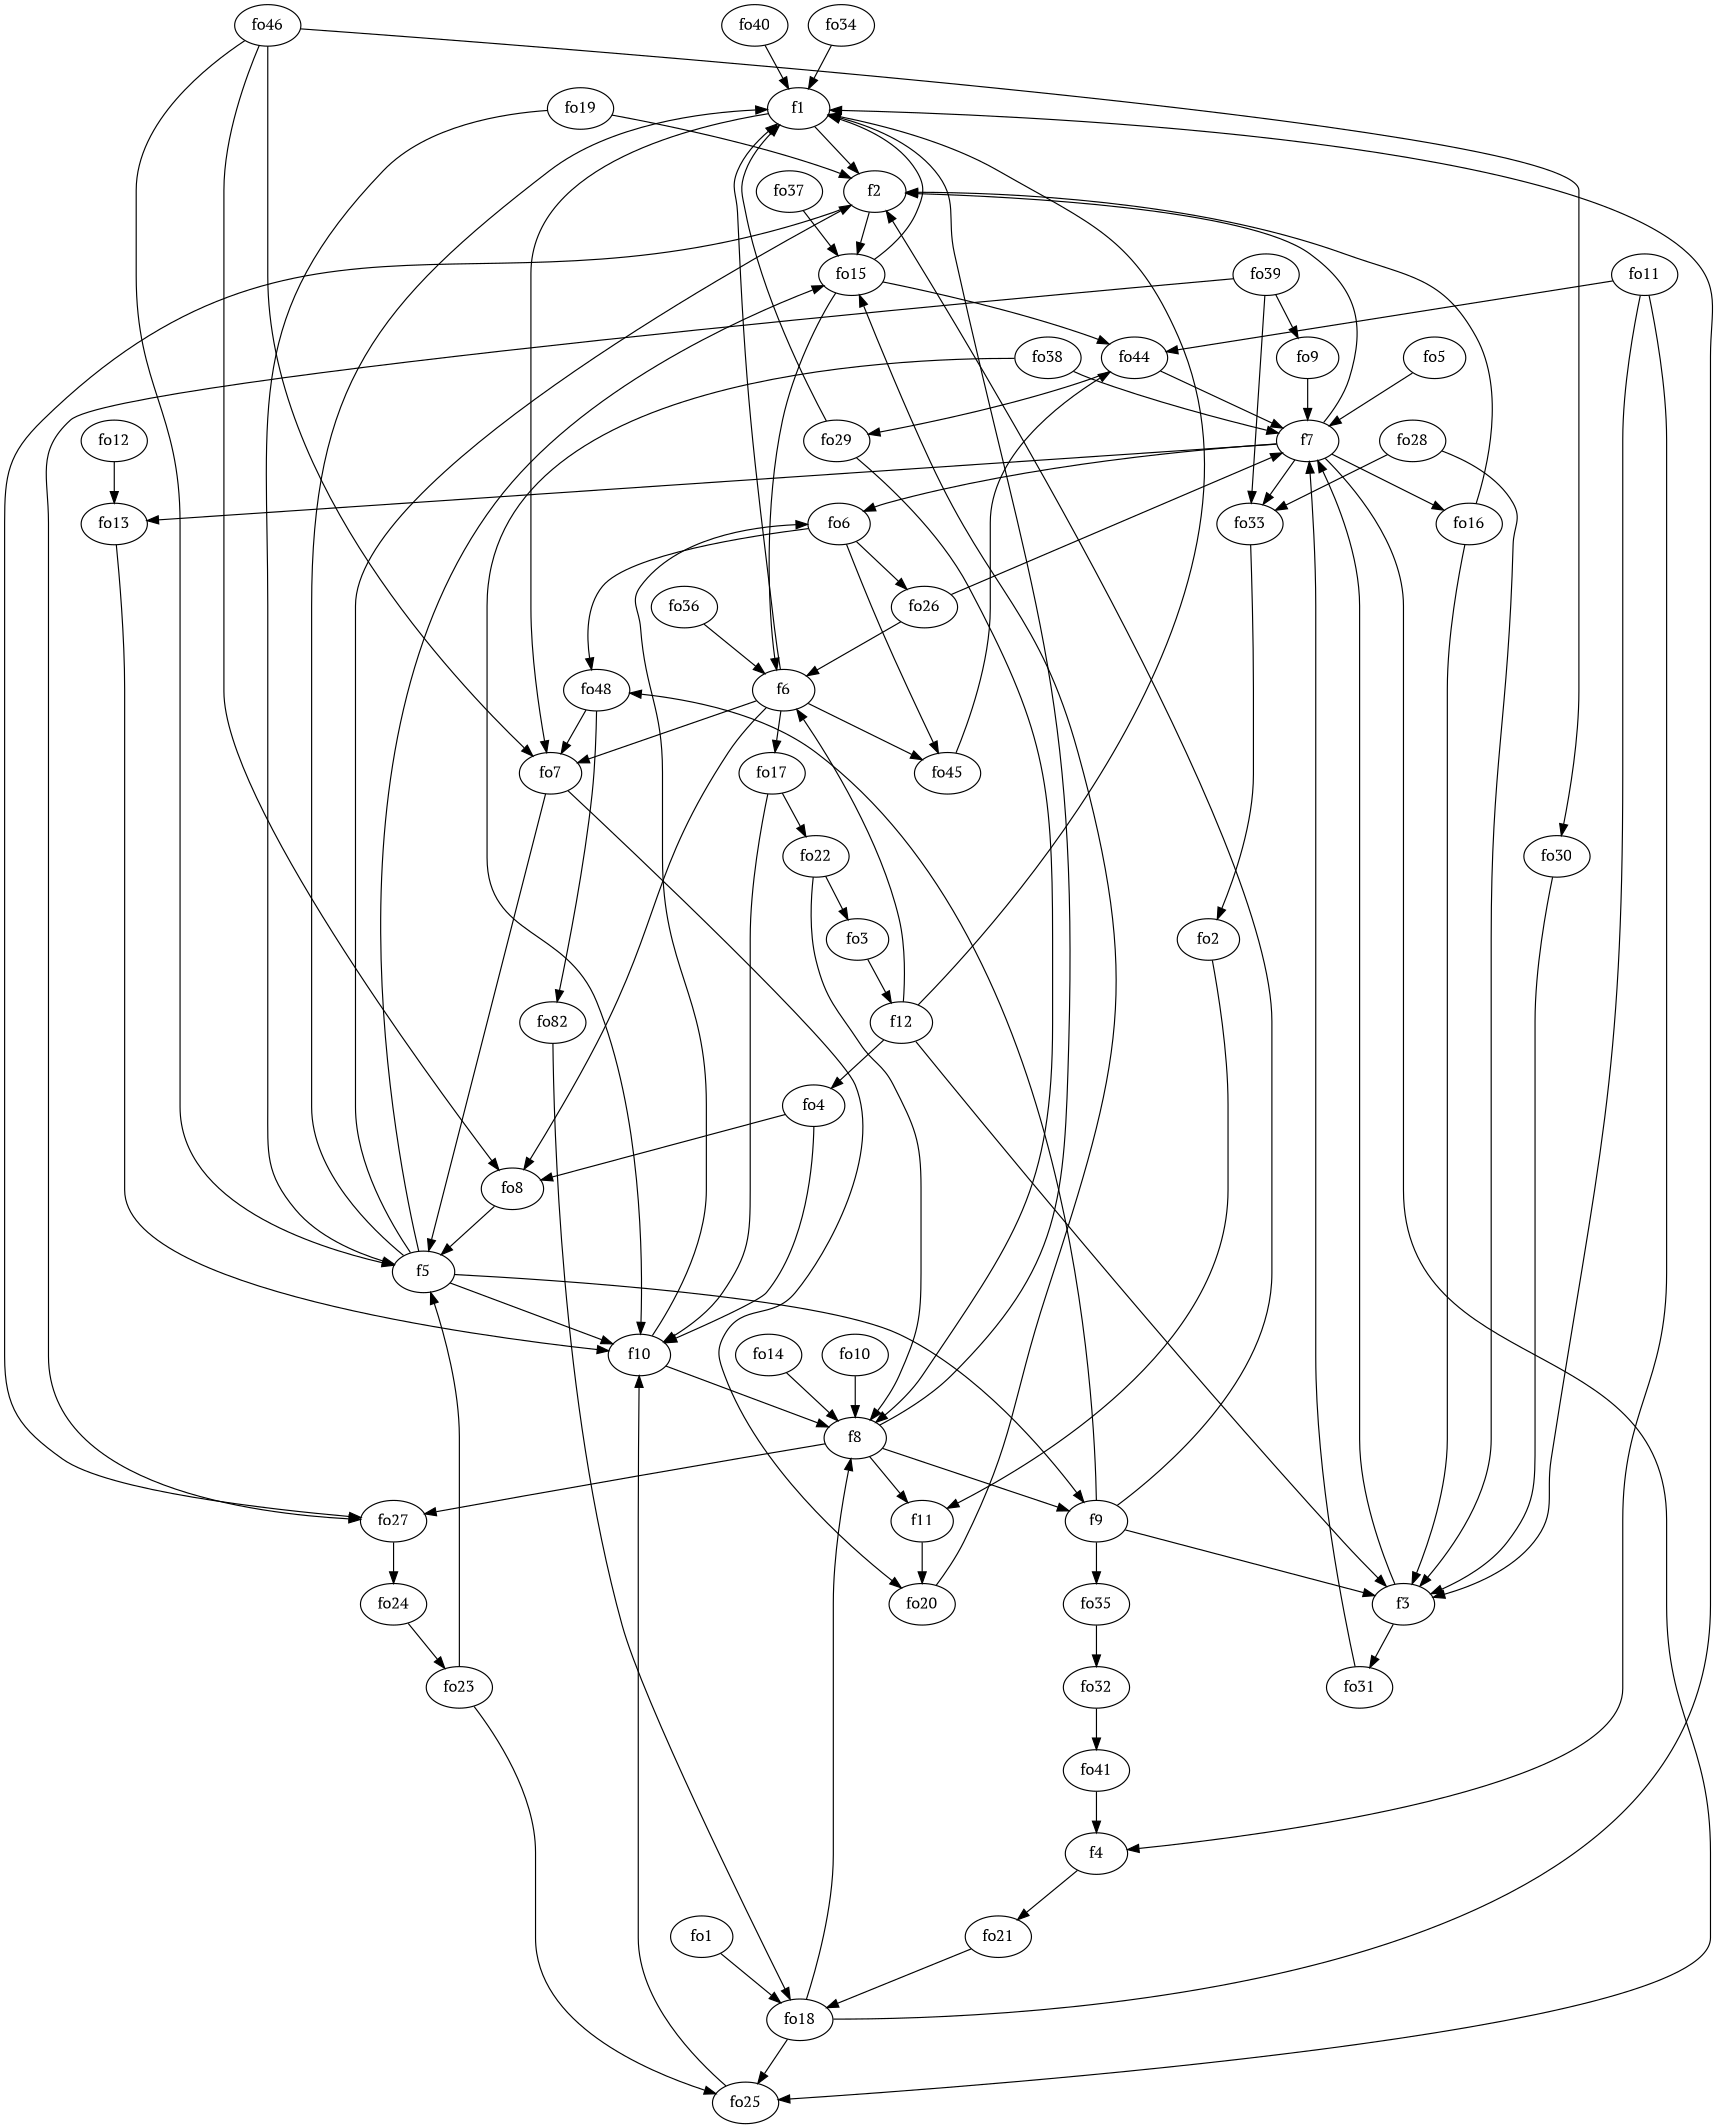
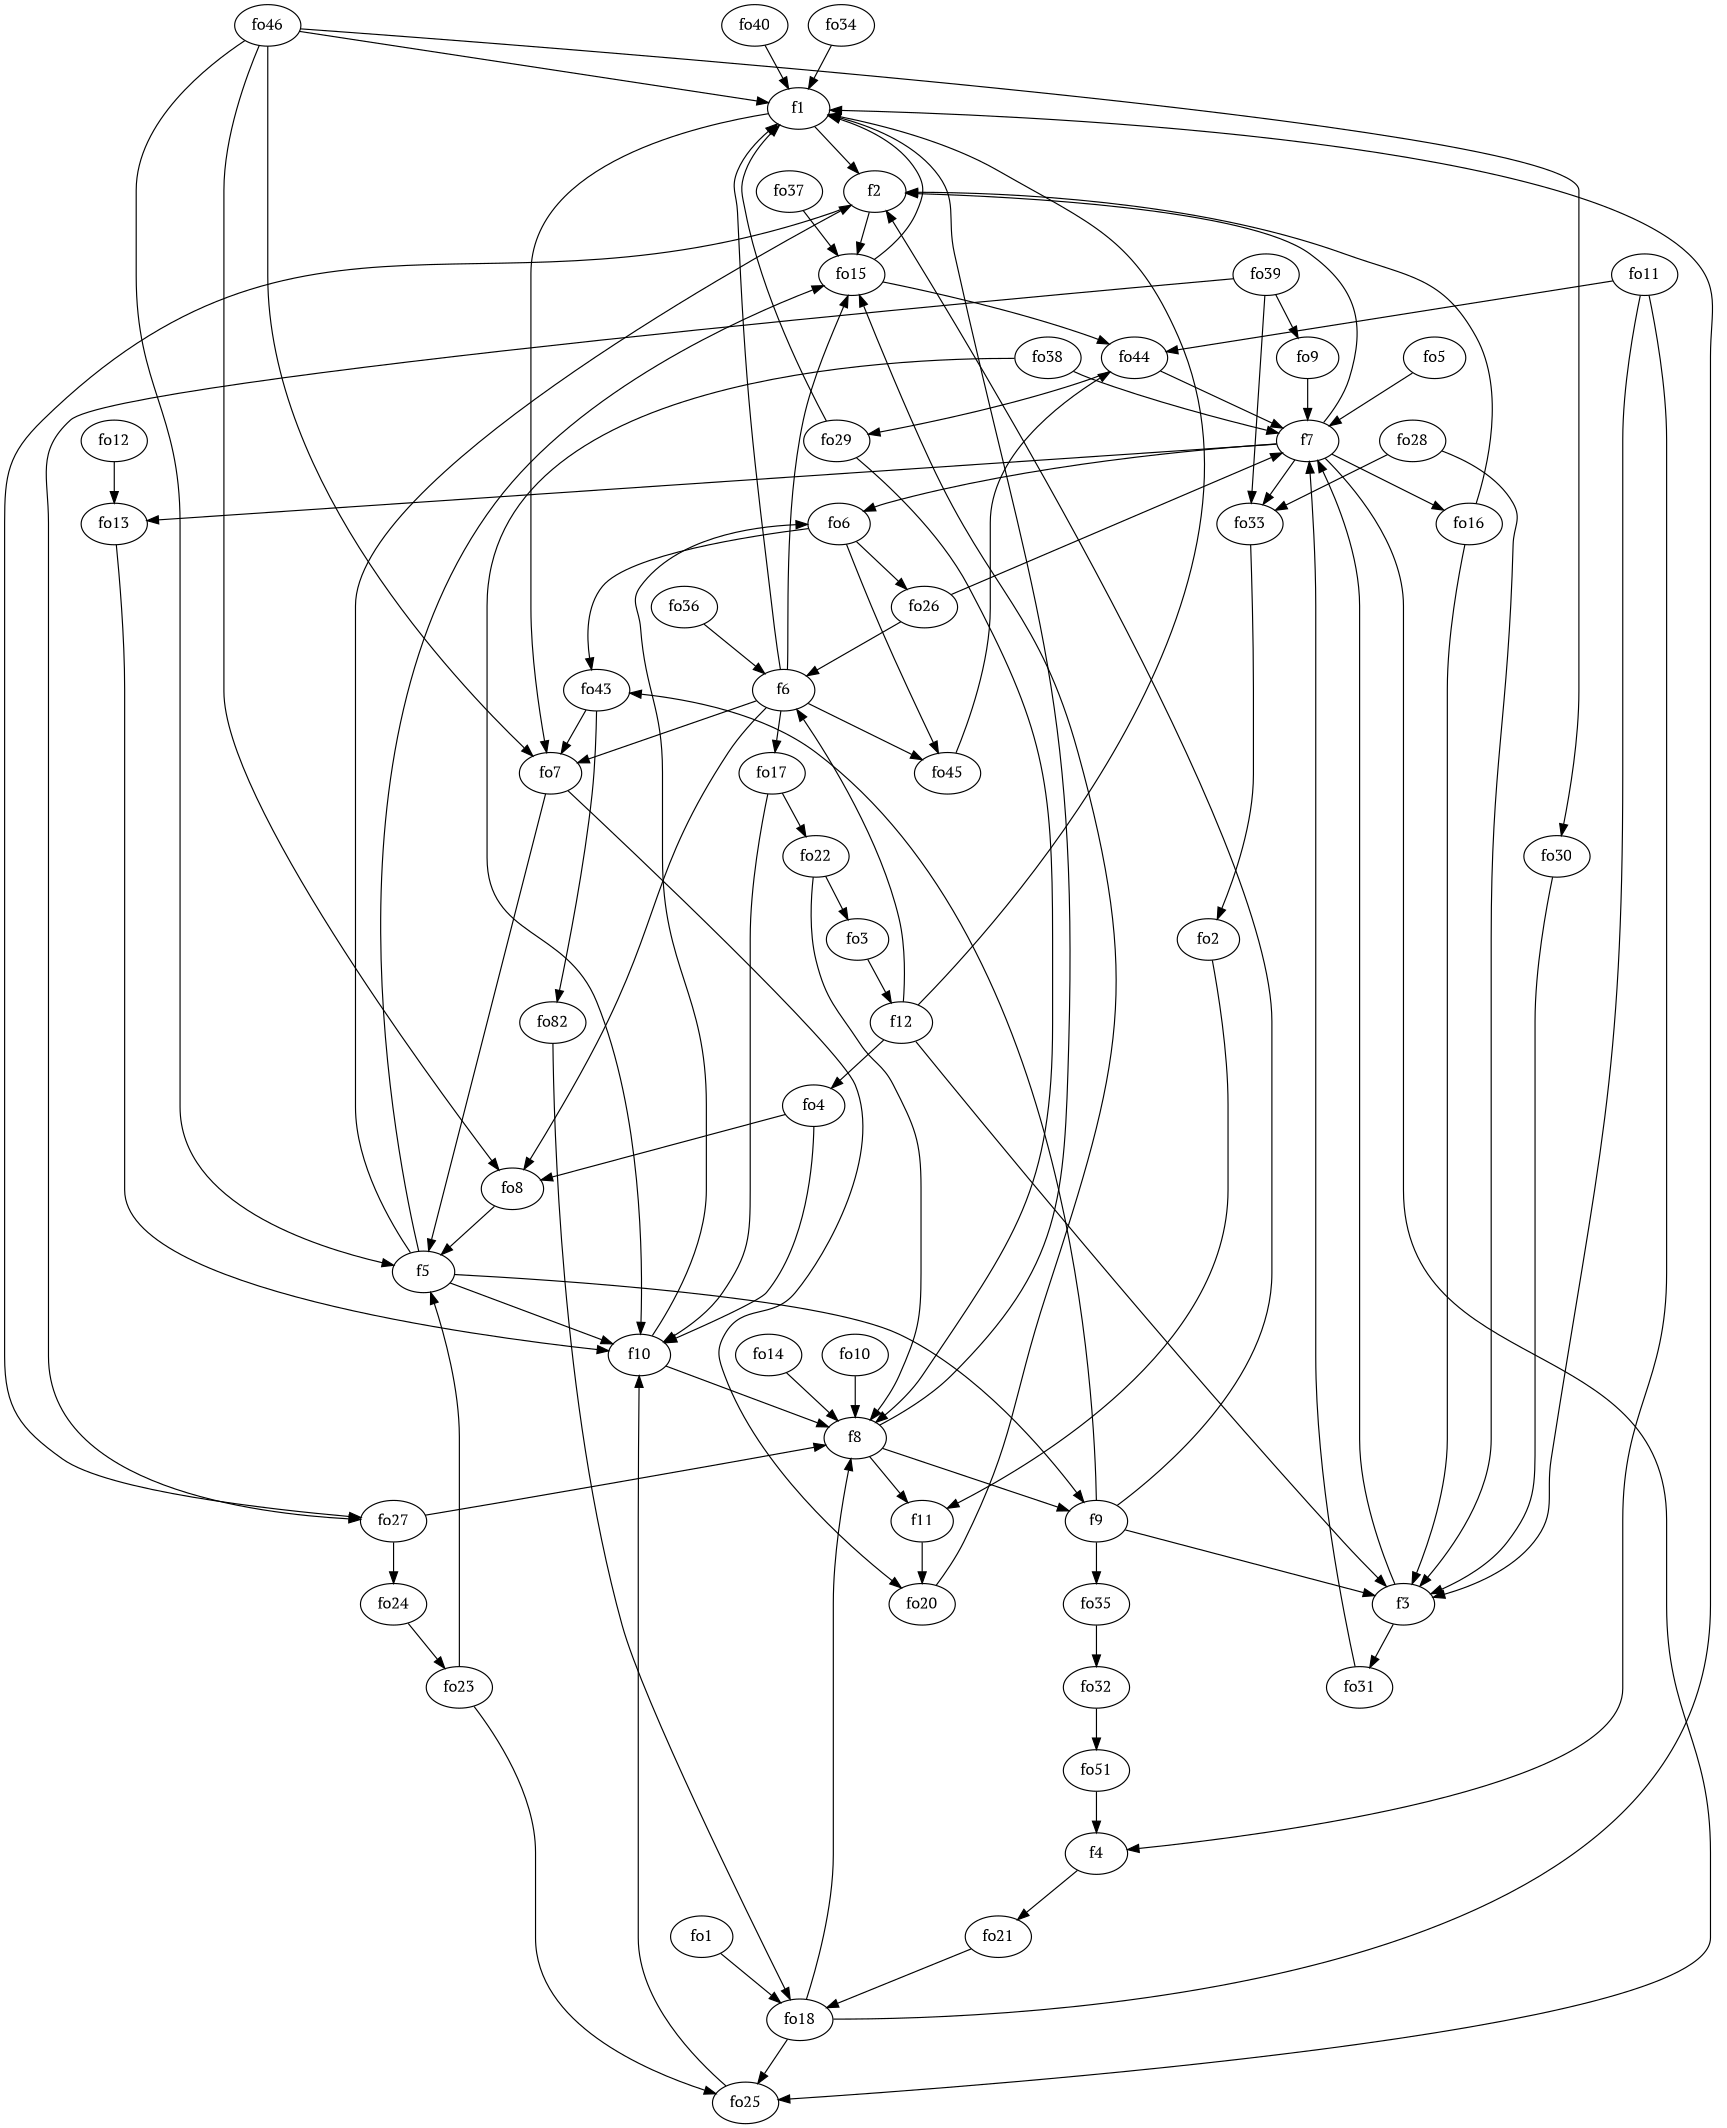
(581, 108) -> none
(775, 470) -> (794, 484)
(313, 577) -> (528, 66)
(597, 690) -> (597, 690)
(631, 1477) -> (620, 1482)
(1096, 1770) -> (1096, 1770)
